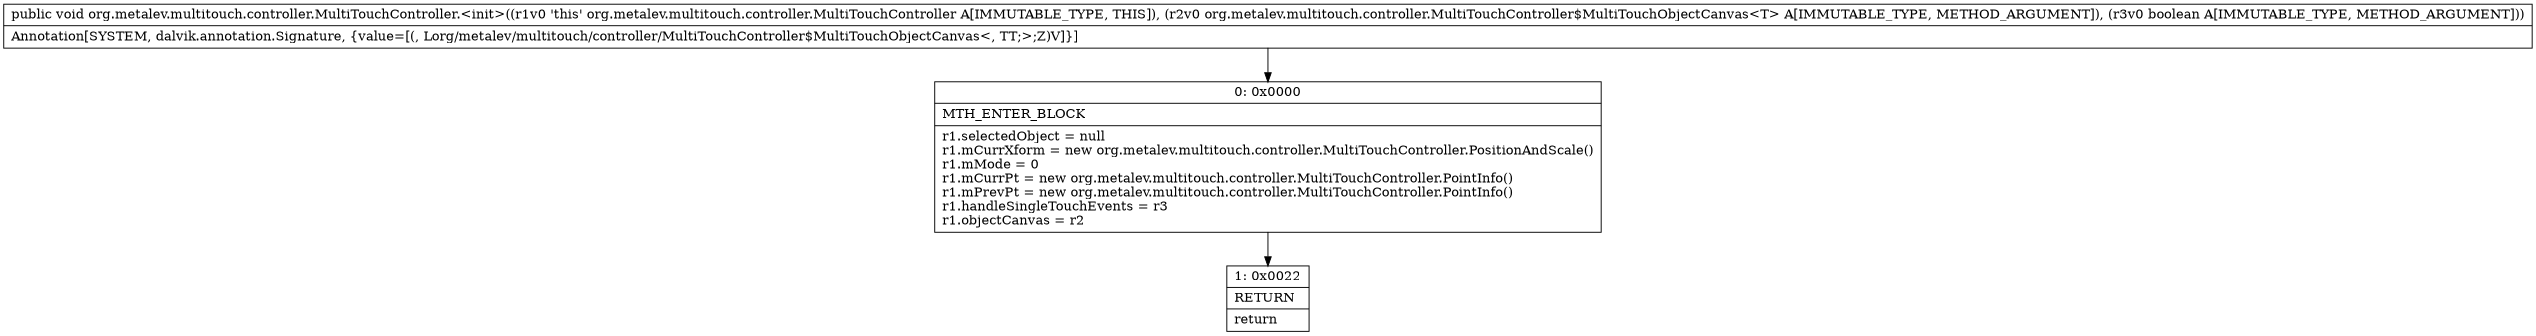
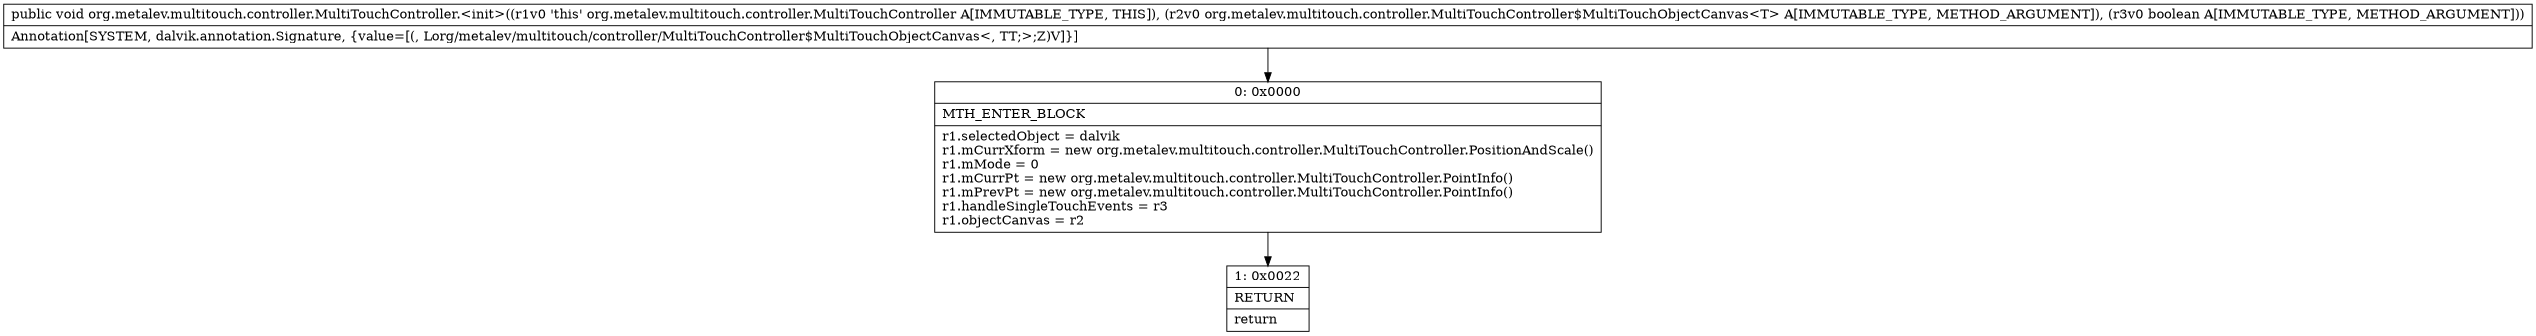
(1024, 136) -> (1031, 136)
